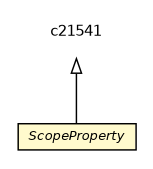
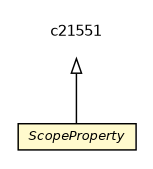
(76, 32) -> (76, 32)
